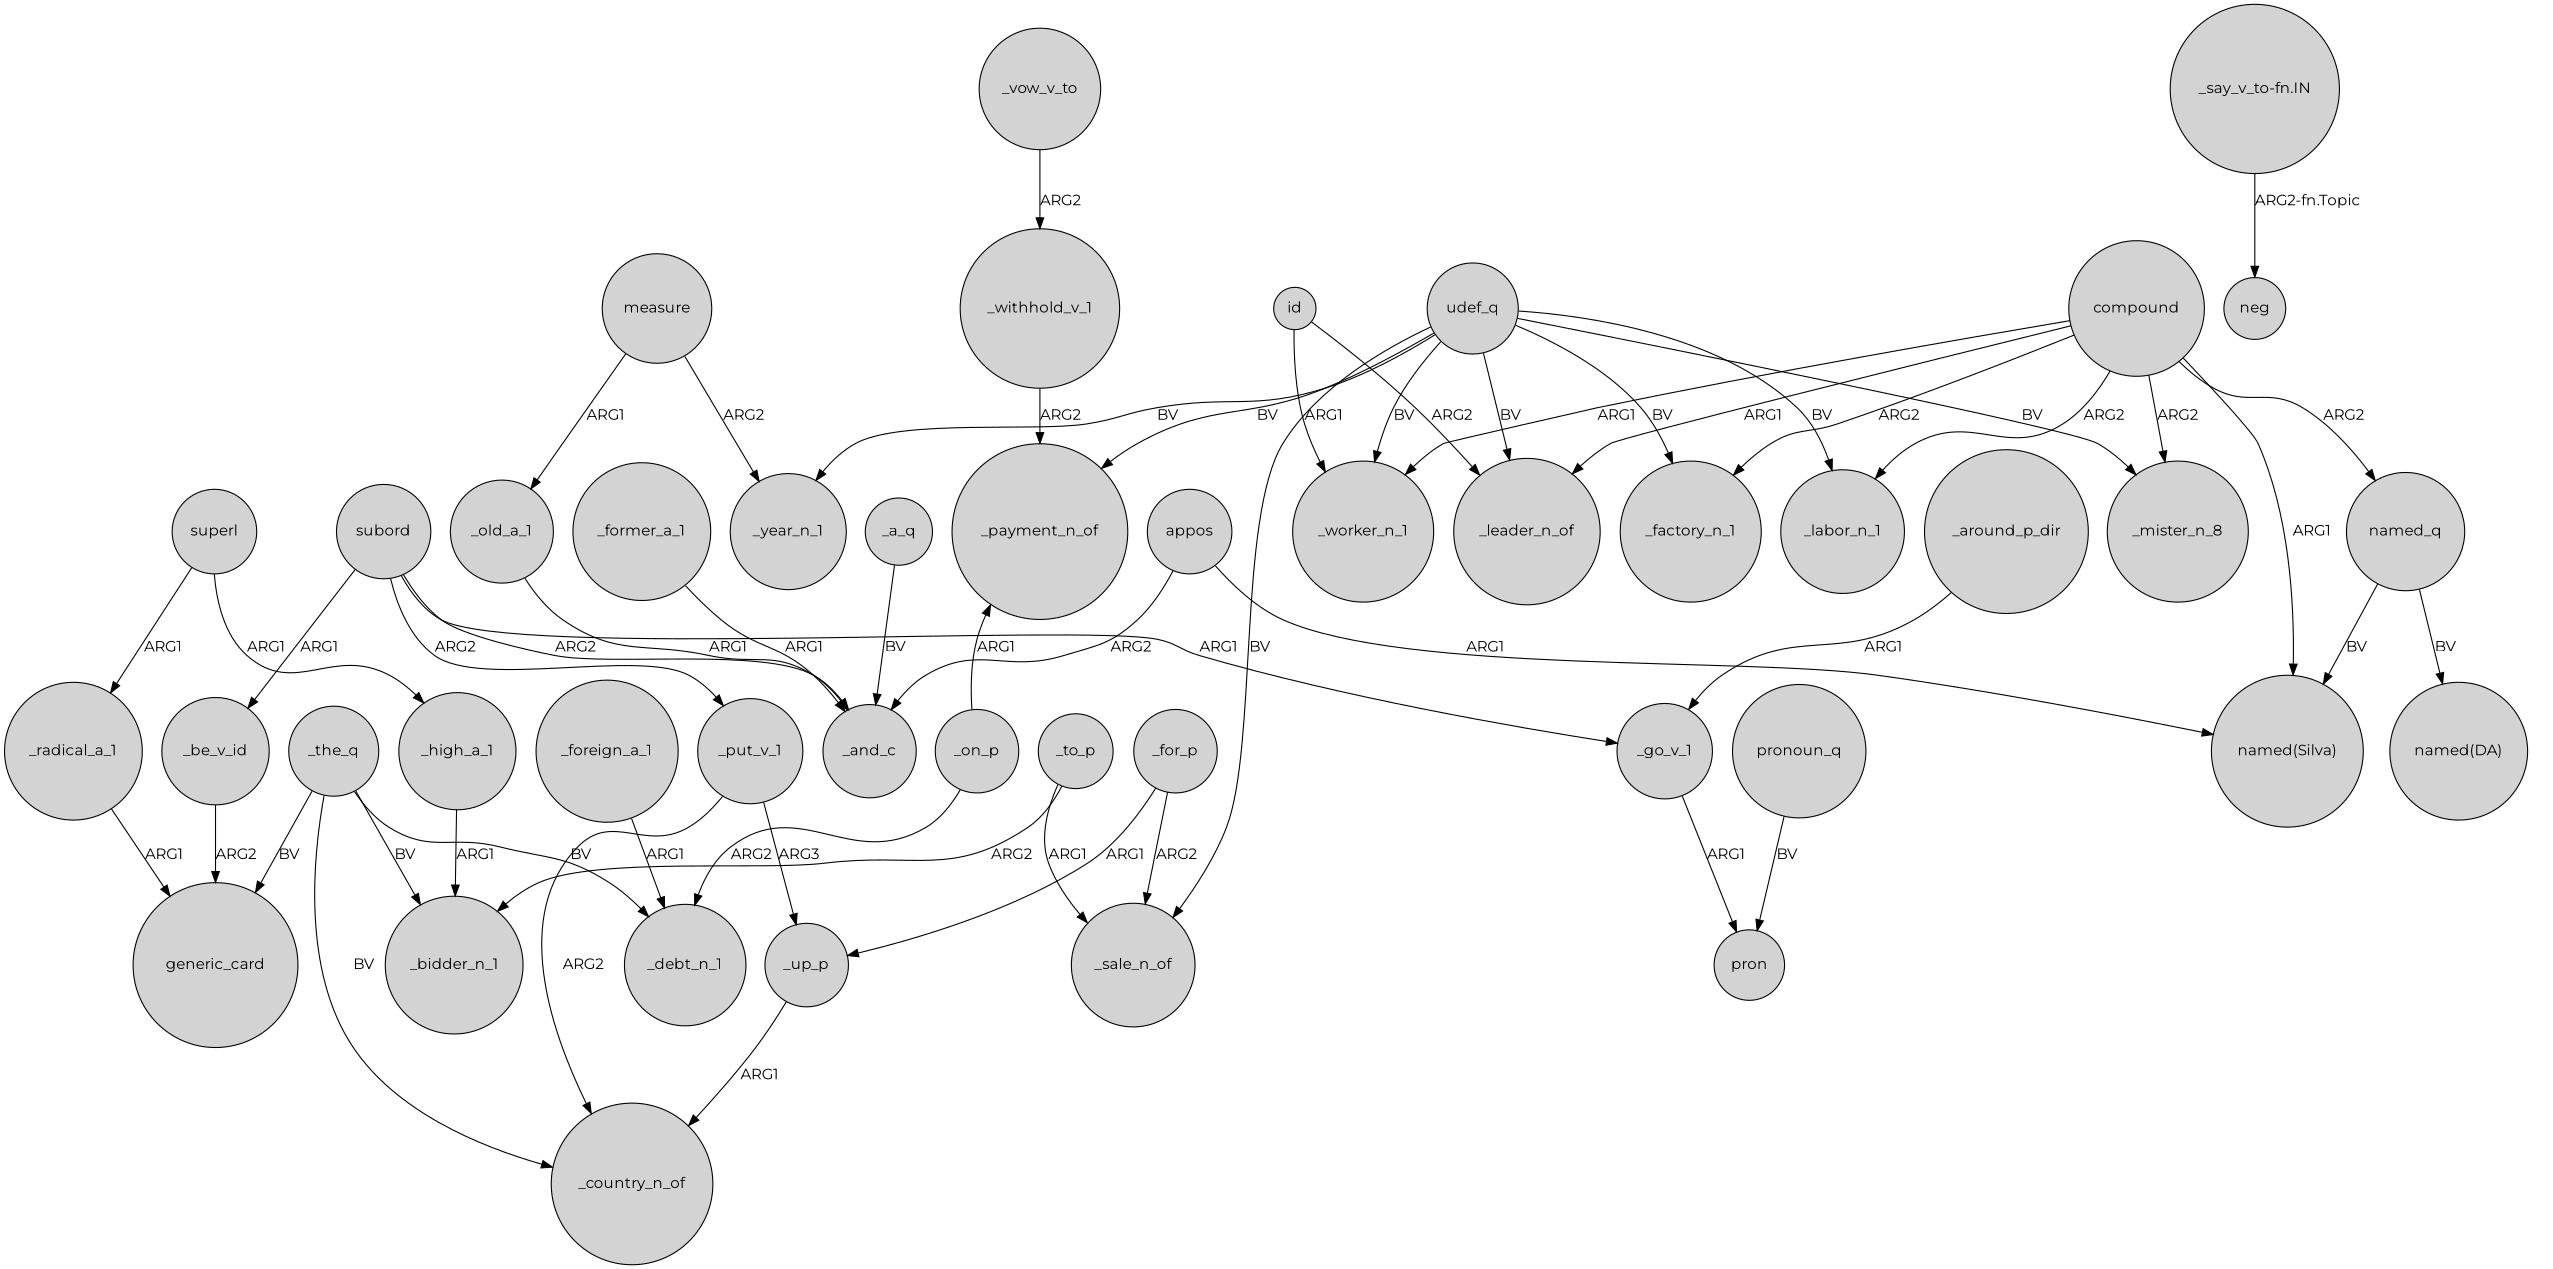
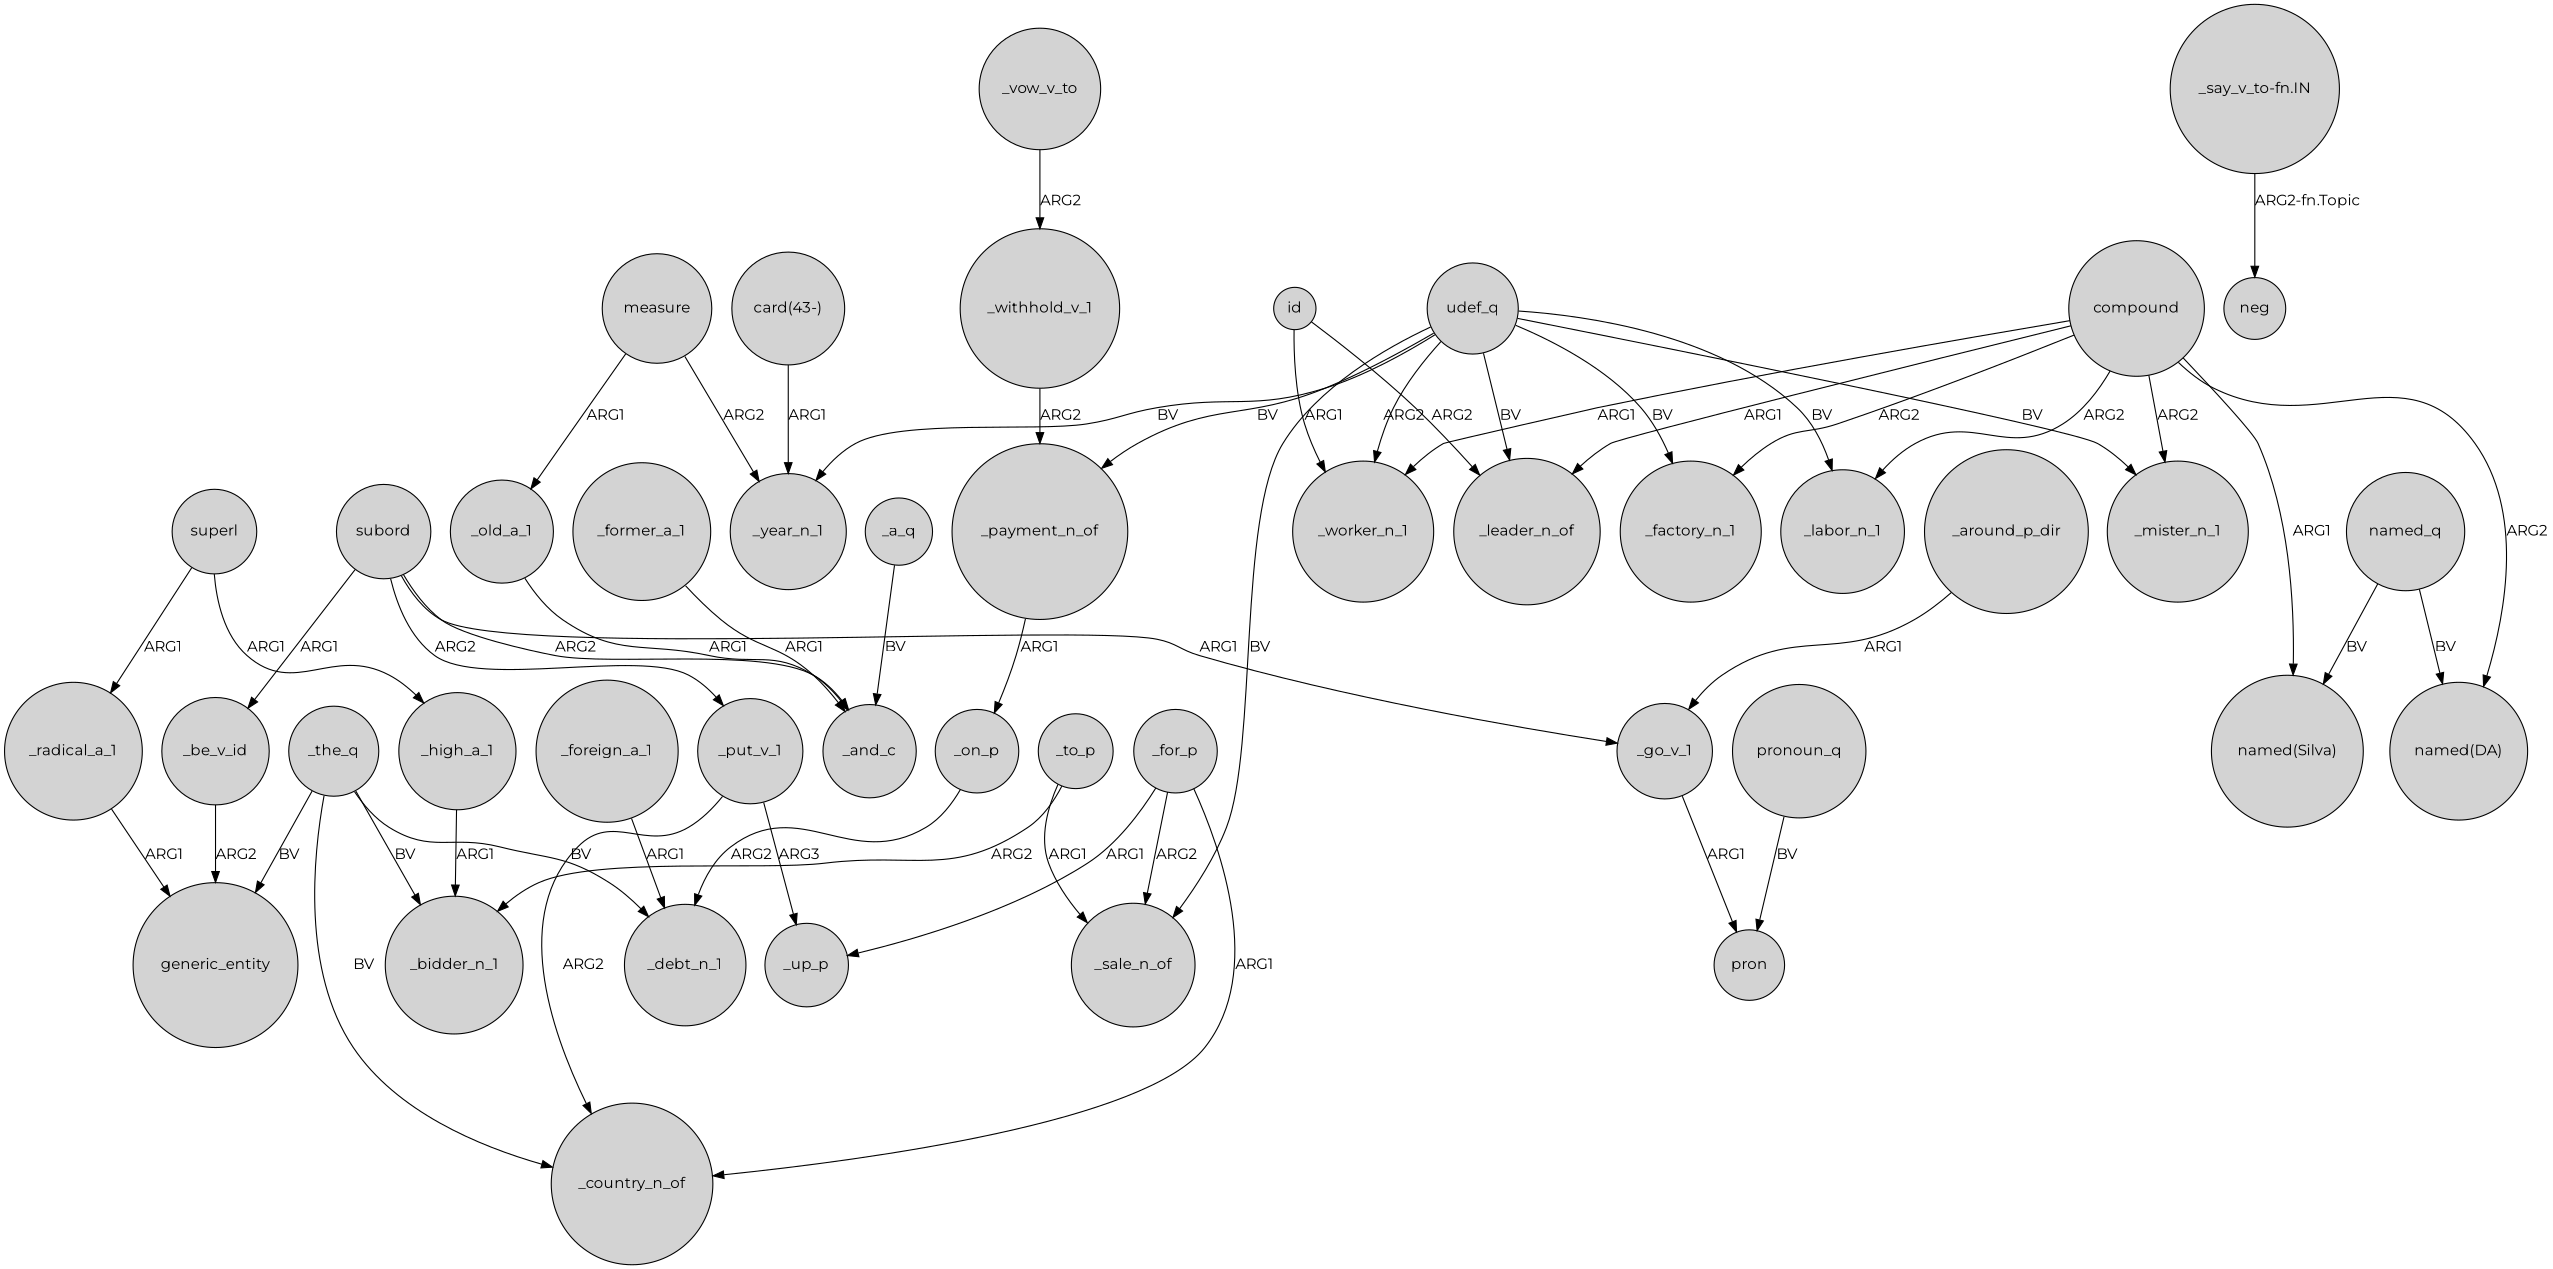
none -> (788, 308)
(2282, 399) -> (2446, 414)
(1404, 416) -> (1404, 416)
(1190, 532) -> none
(2178, 532) -> (2178, 532)
(972, 668) -> (1014, 662)
(216, 965) -> (216, 965)
(744, 1062) -> (1104, 1104)
